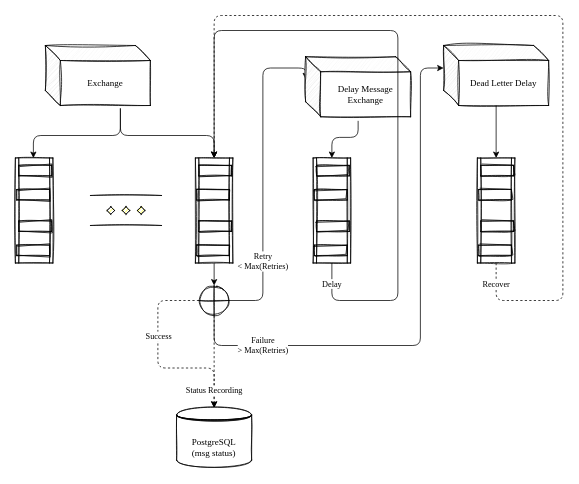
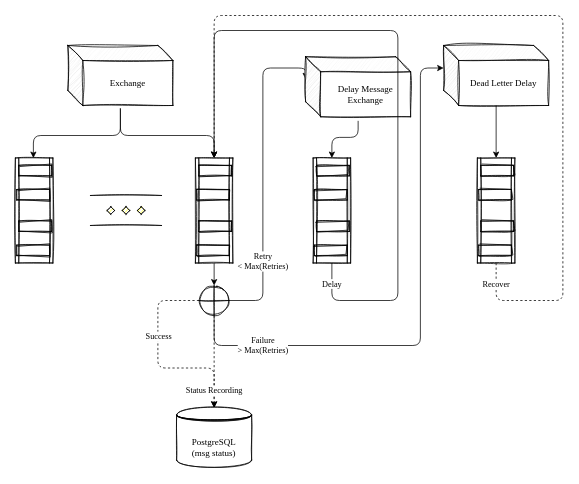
(98, 75) -> (120, 75)
